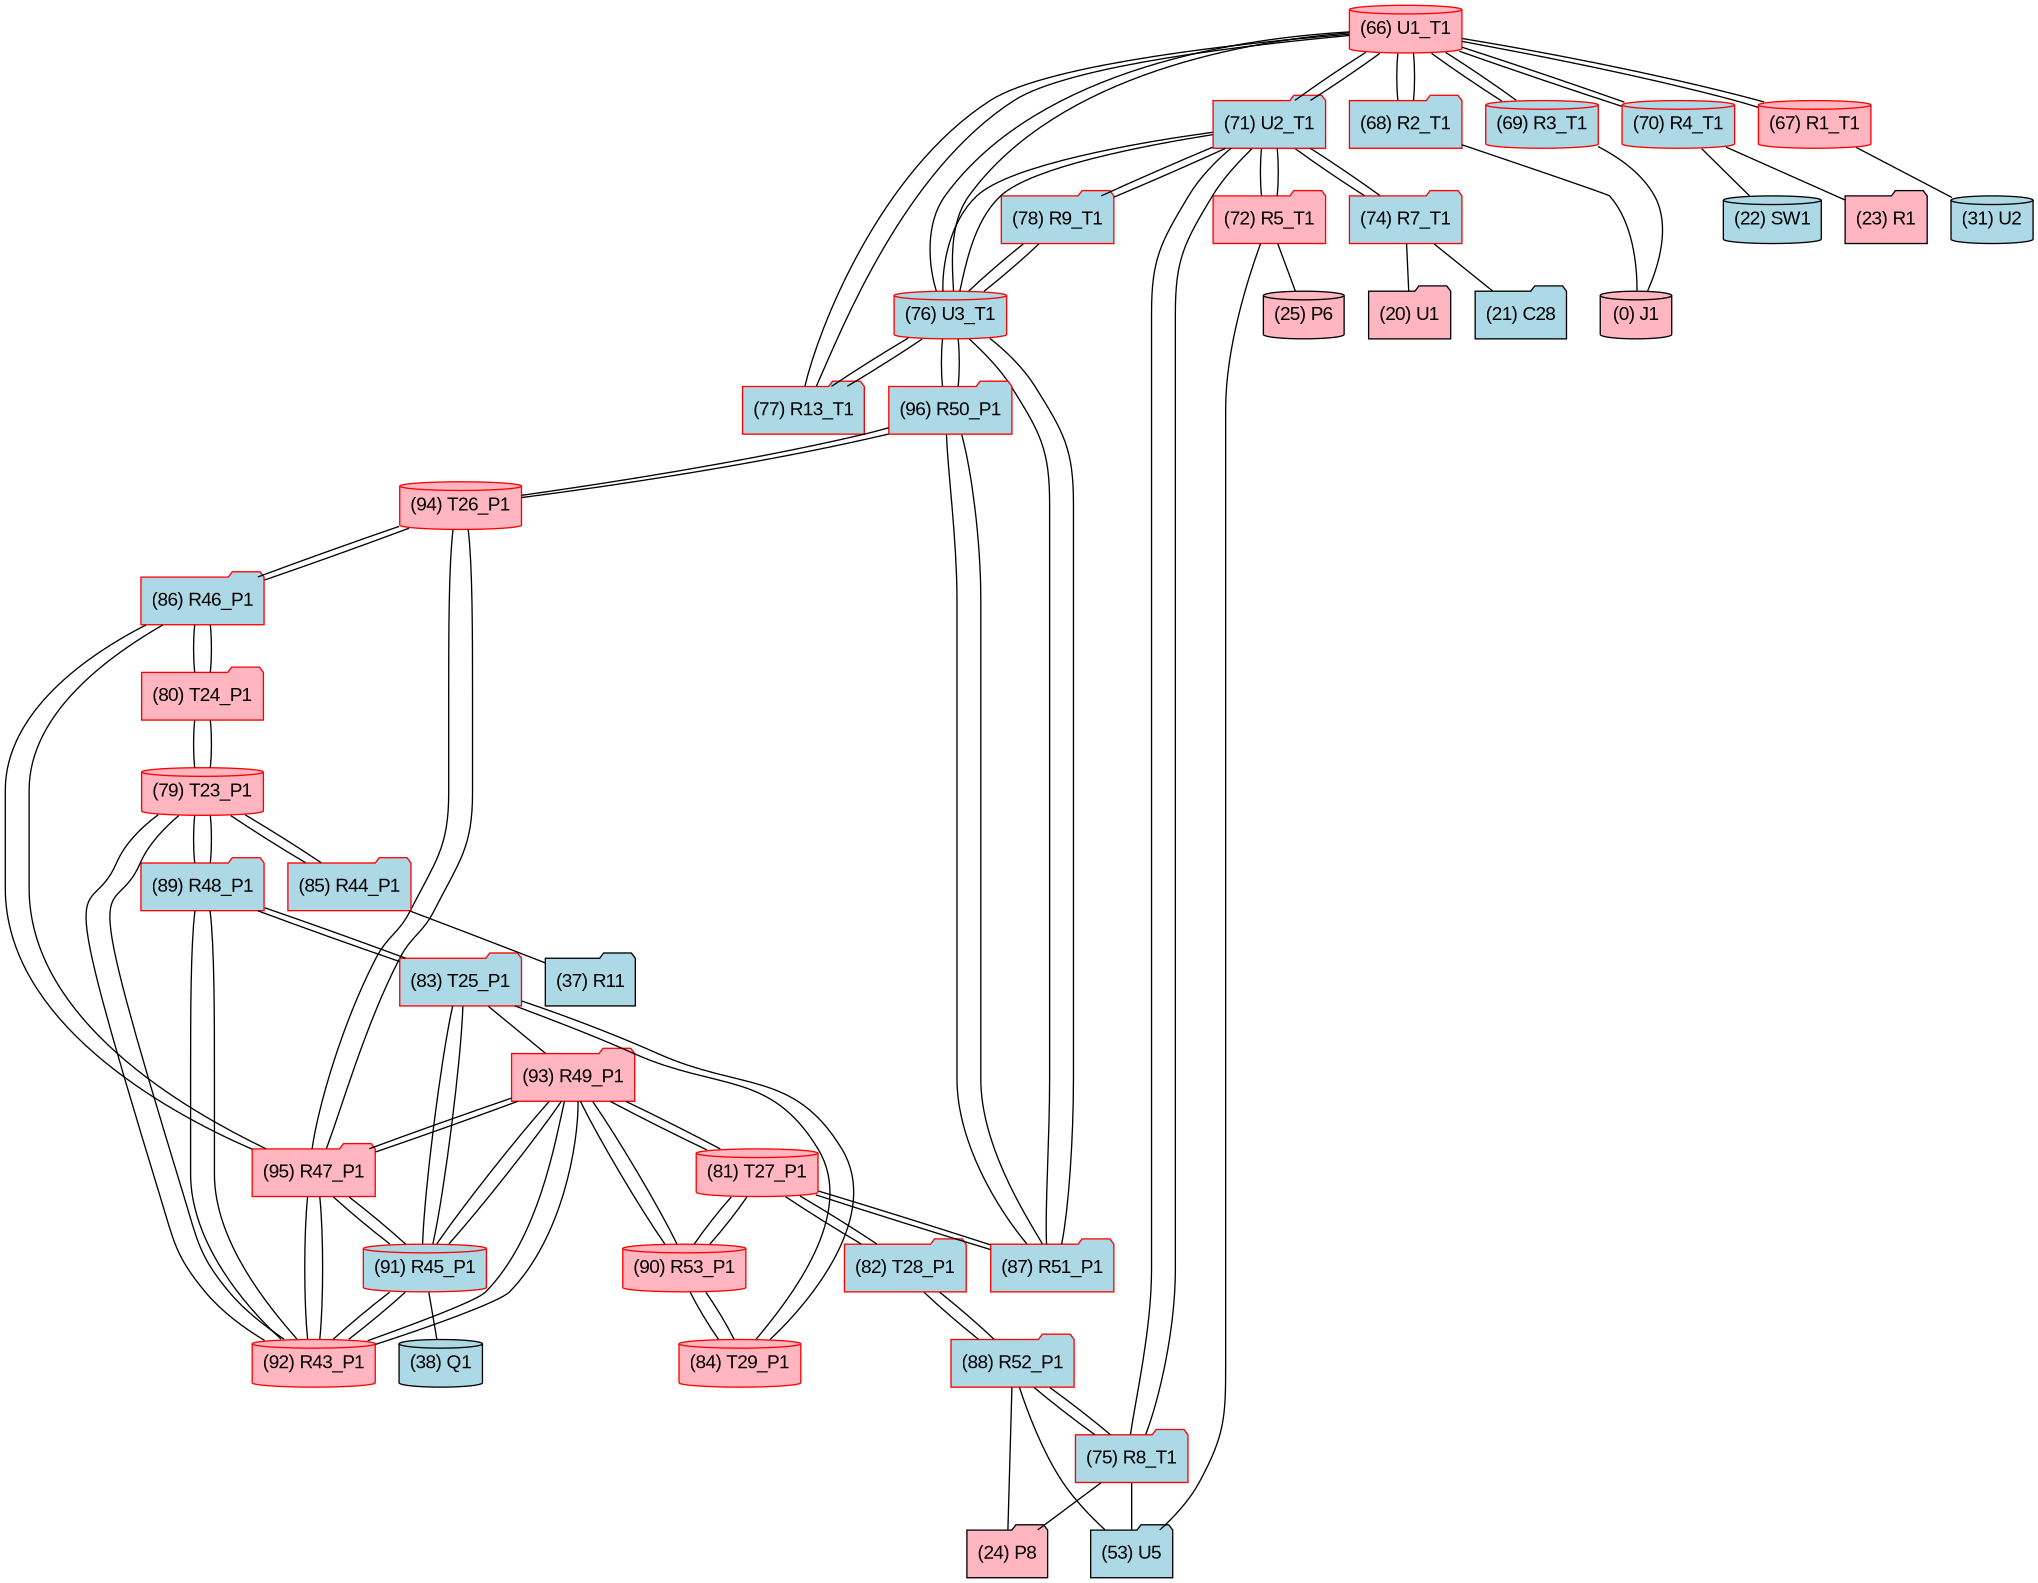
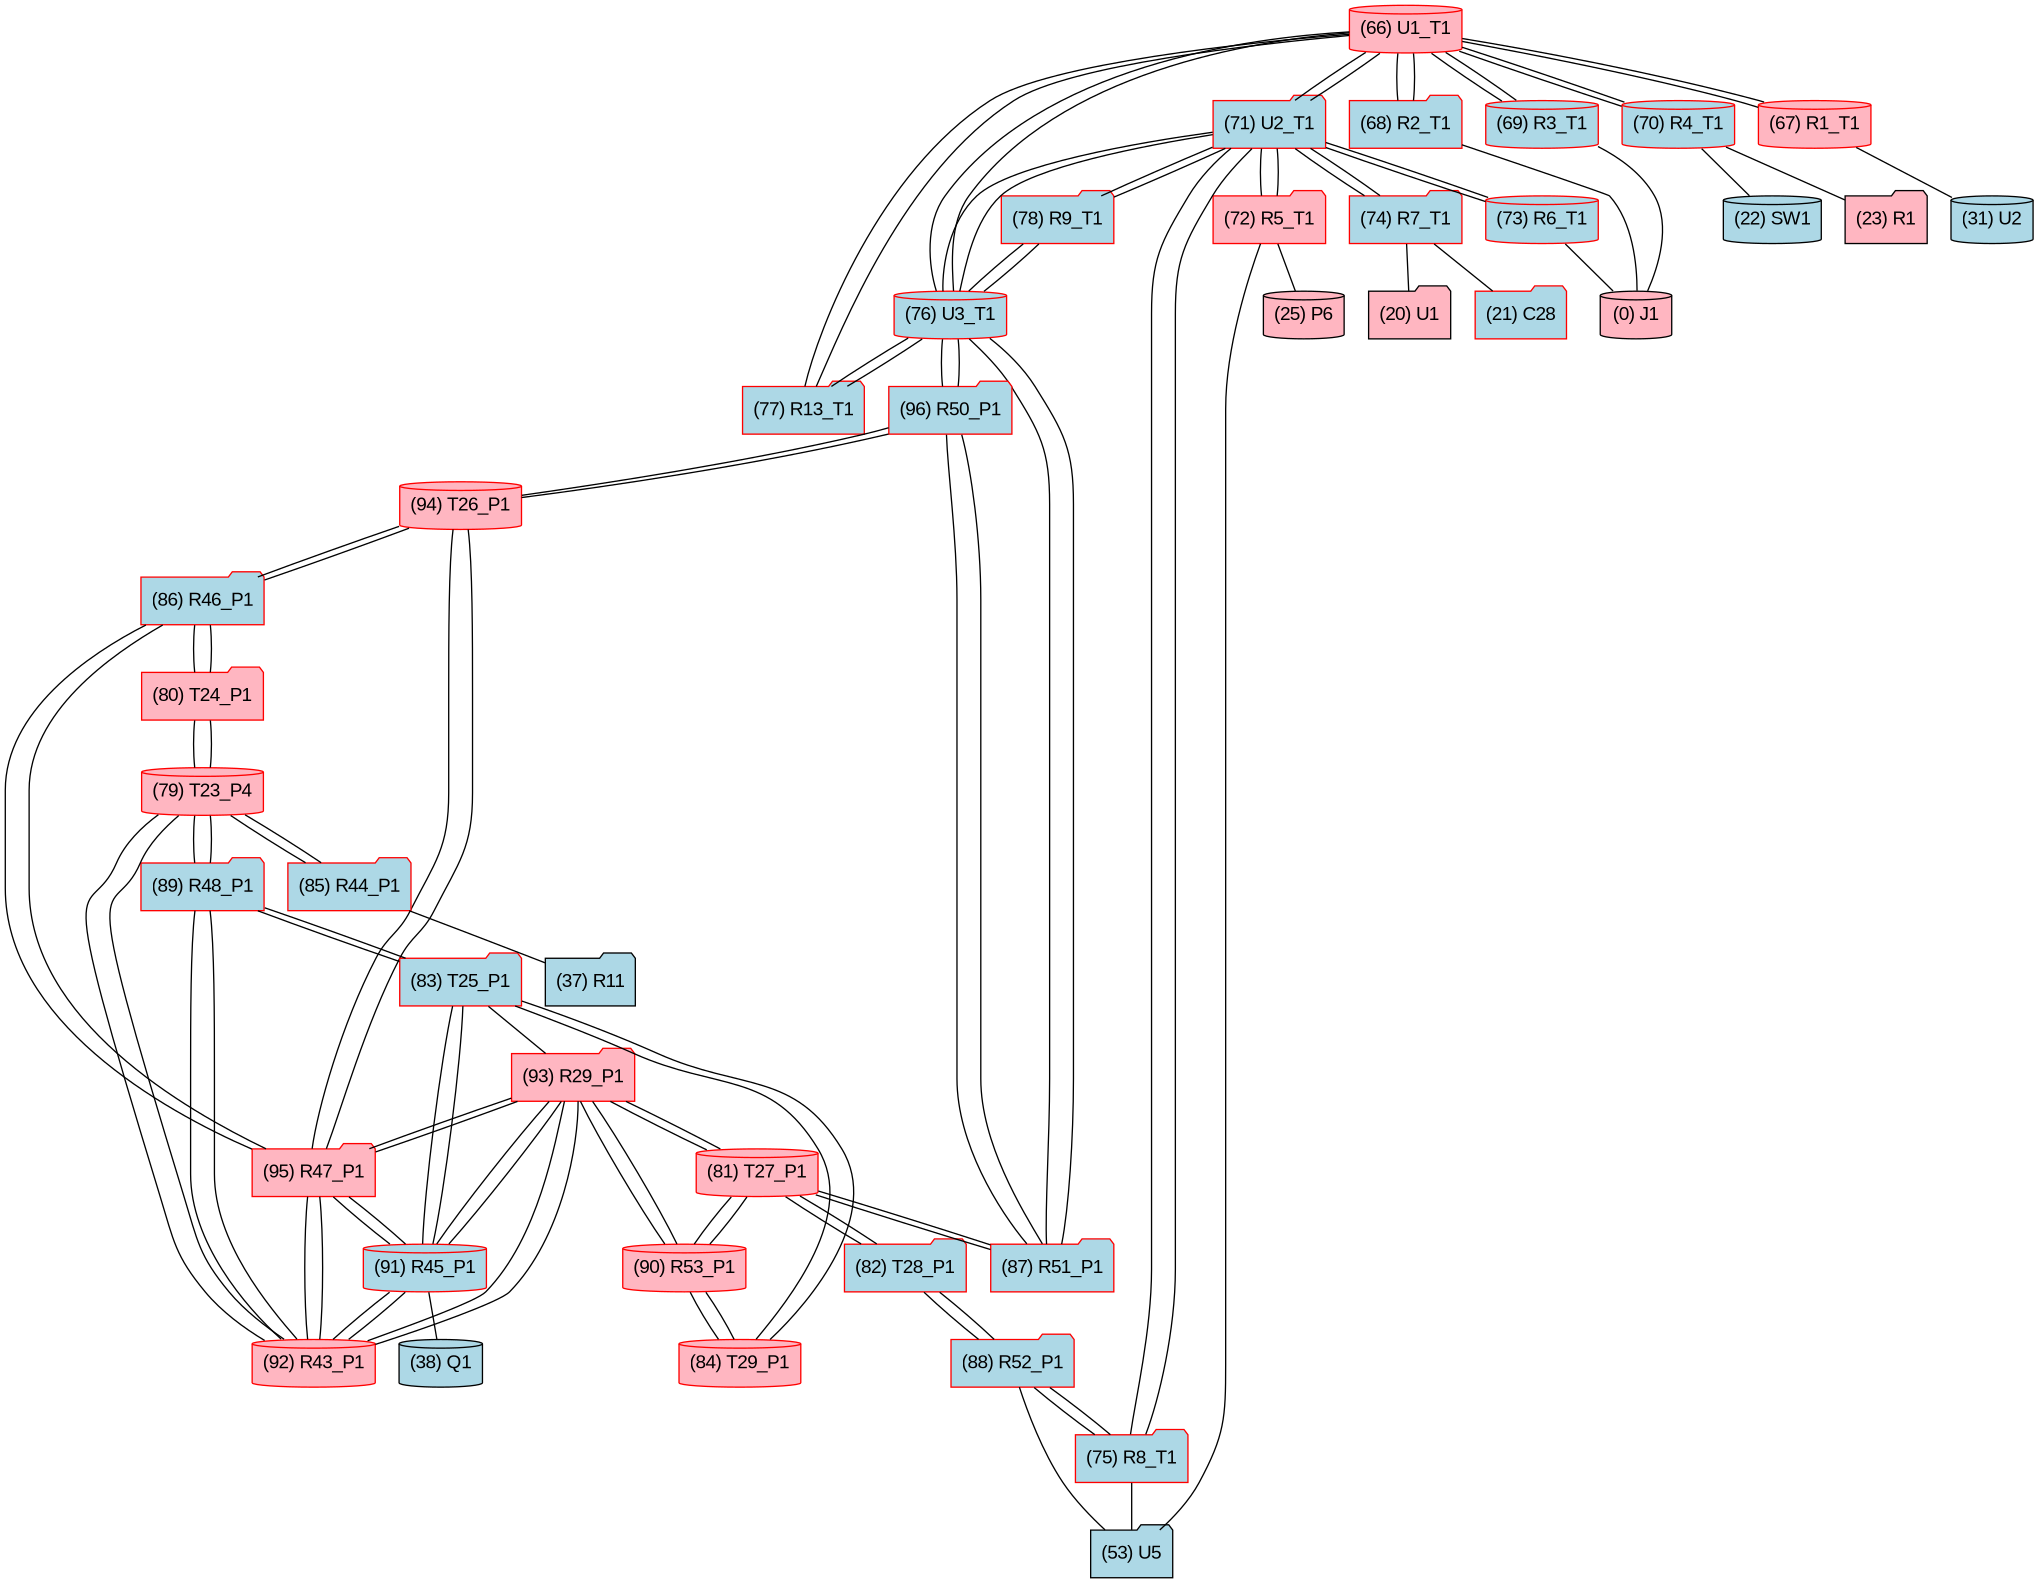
none -> (1542, 220)
(1521, 315) -> (1521, 315)
(203, 792) -> (203, 792)
(573, 1077) -> (573, 1077)
(1007, 1554) -> none
